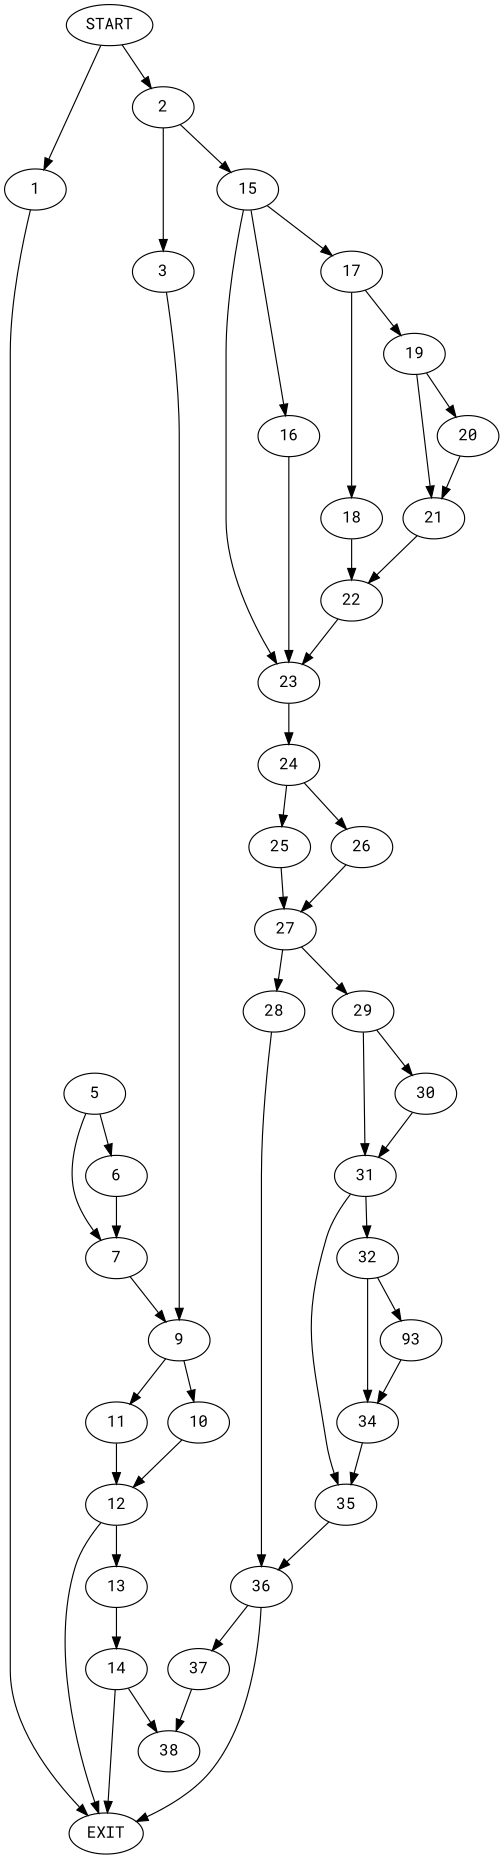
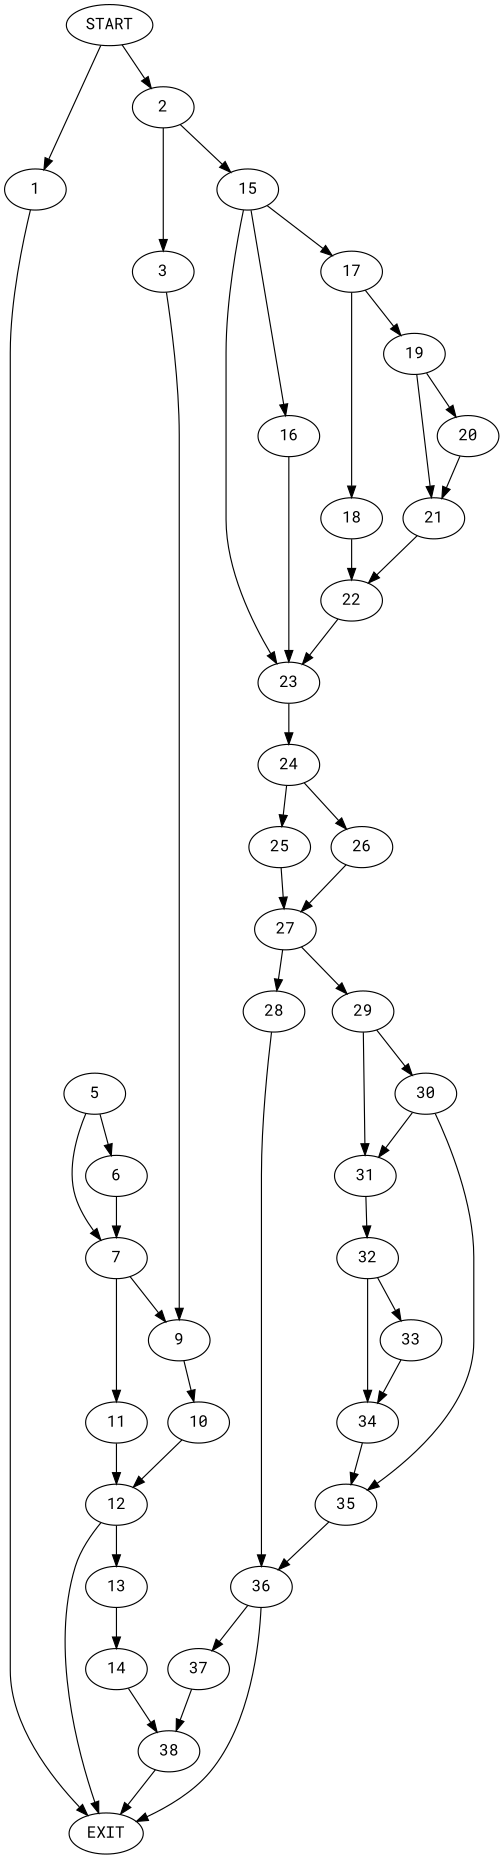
(312, 1331) -> (474, 1313)
(411, 1340) -> (411, 1340)
(151, 1377) -> (116, 1334)
(112, 1745) -> (142, 1787)
